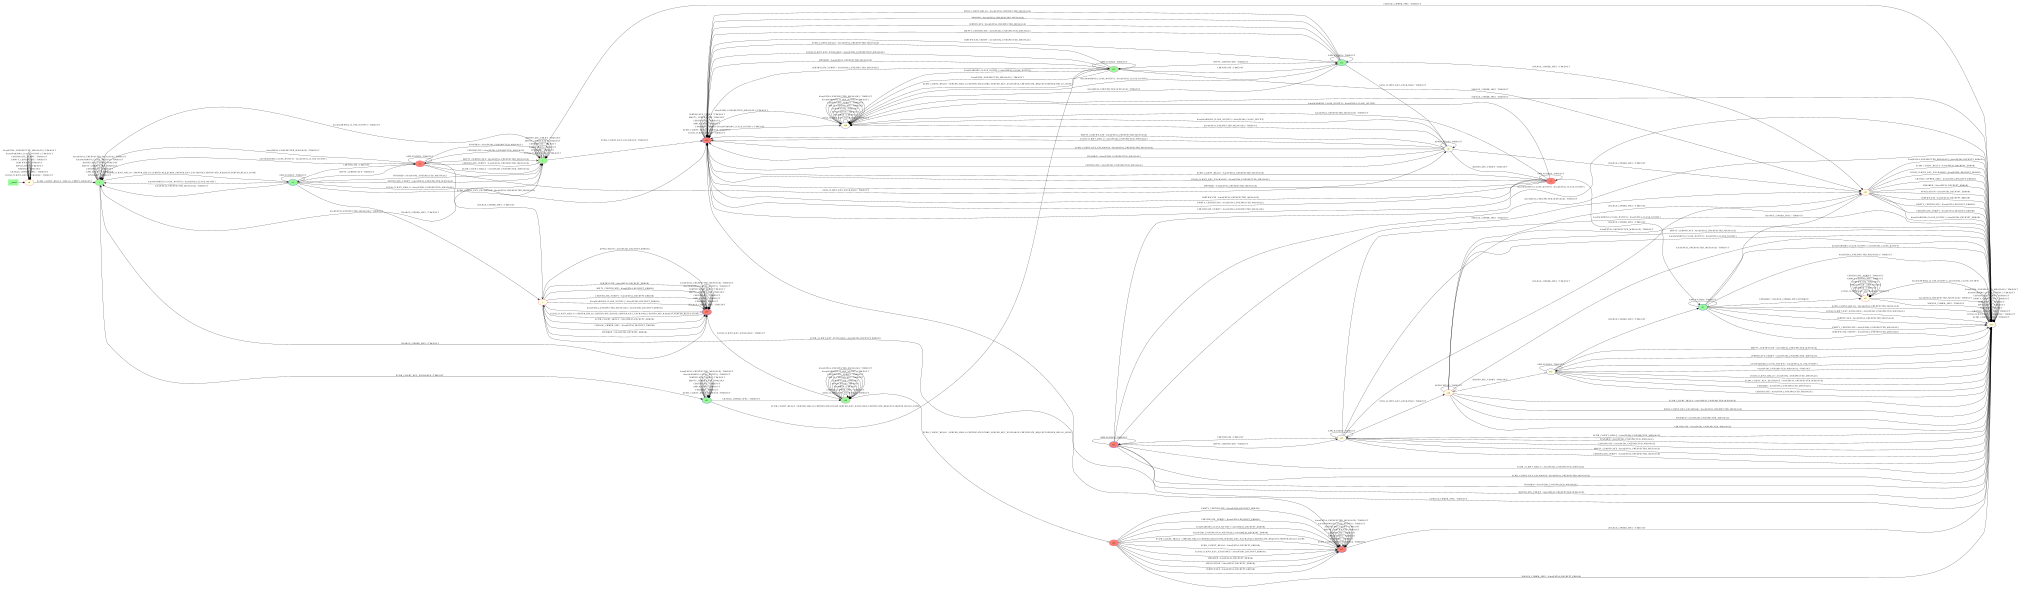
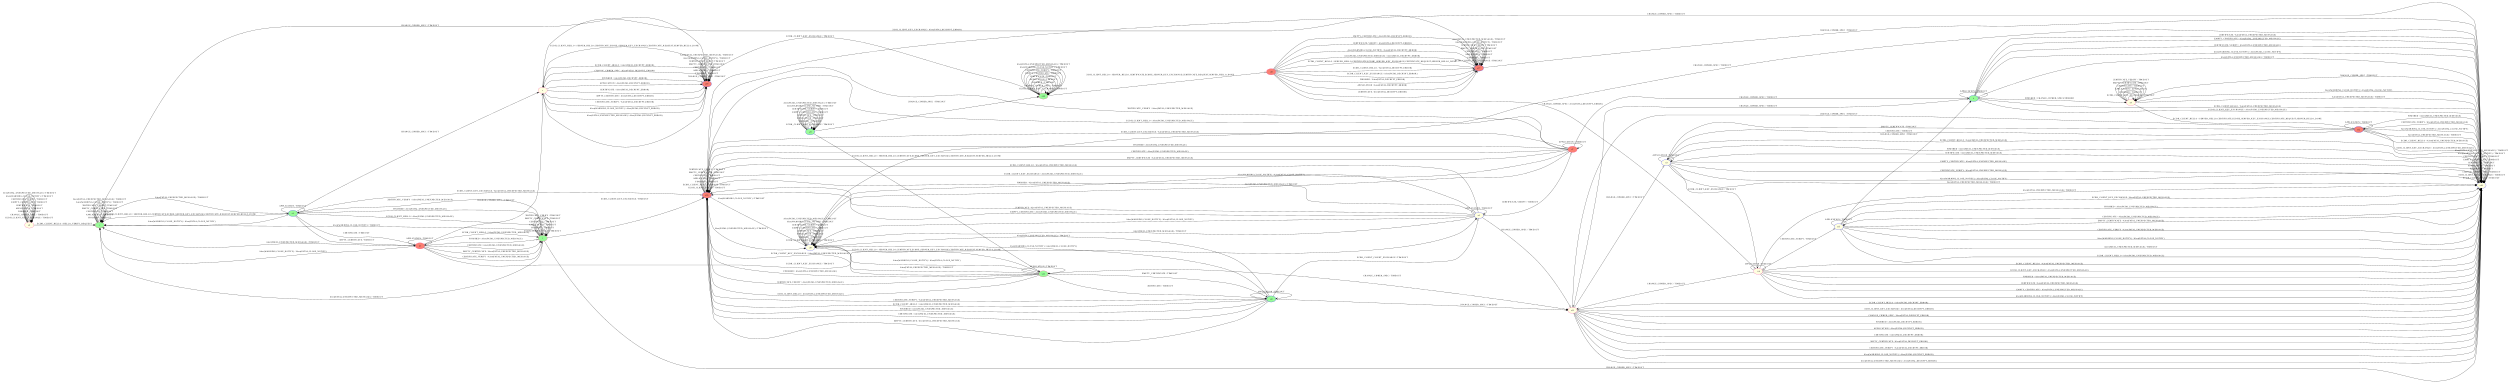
(1402, 85) -> (1382, 257)
none -> (2242, 123)
(13, 182) -> none
(1591, 281) -> (1619, 237)
(319, 377) -> none
(1654, 578) -> (1539, 104)
